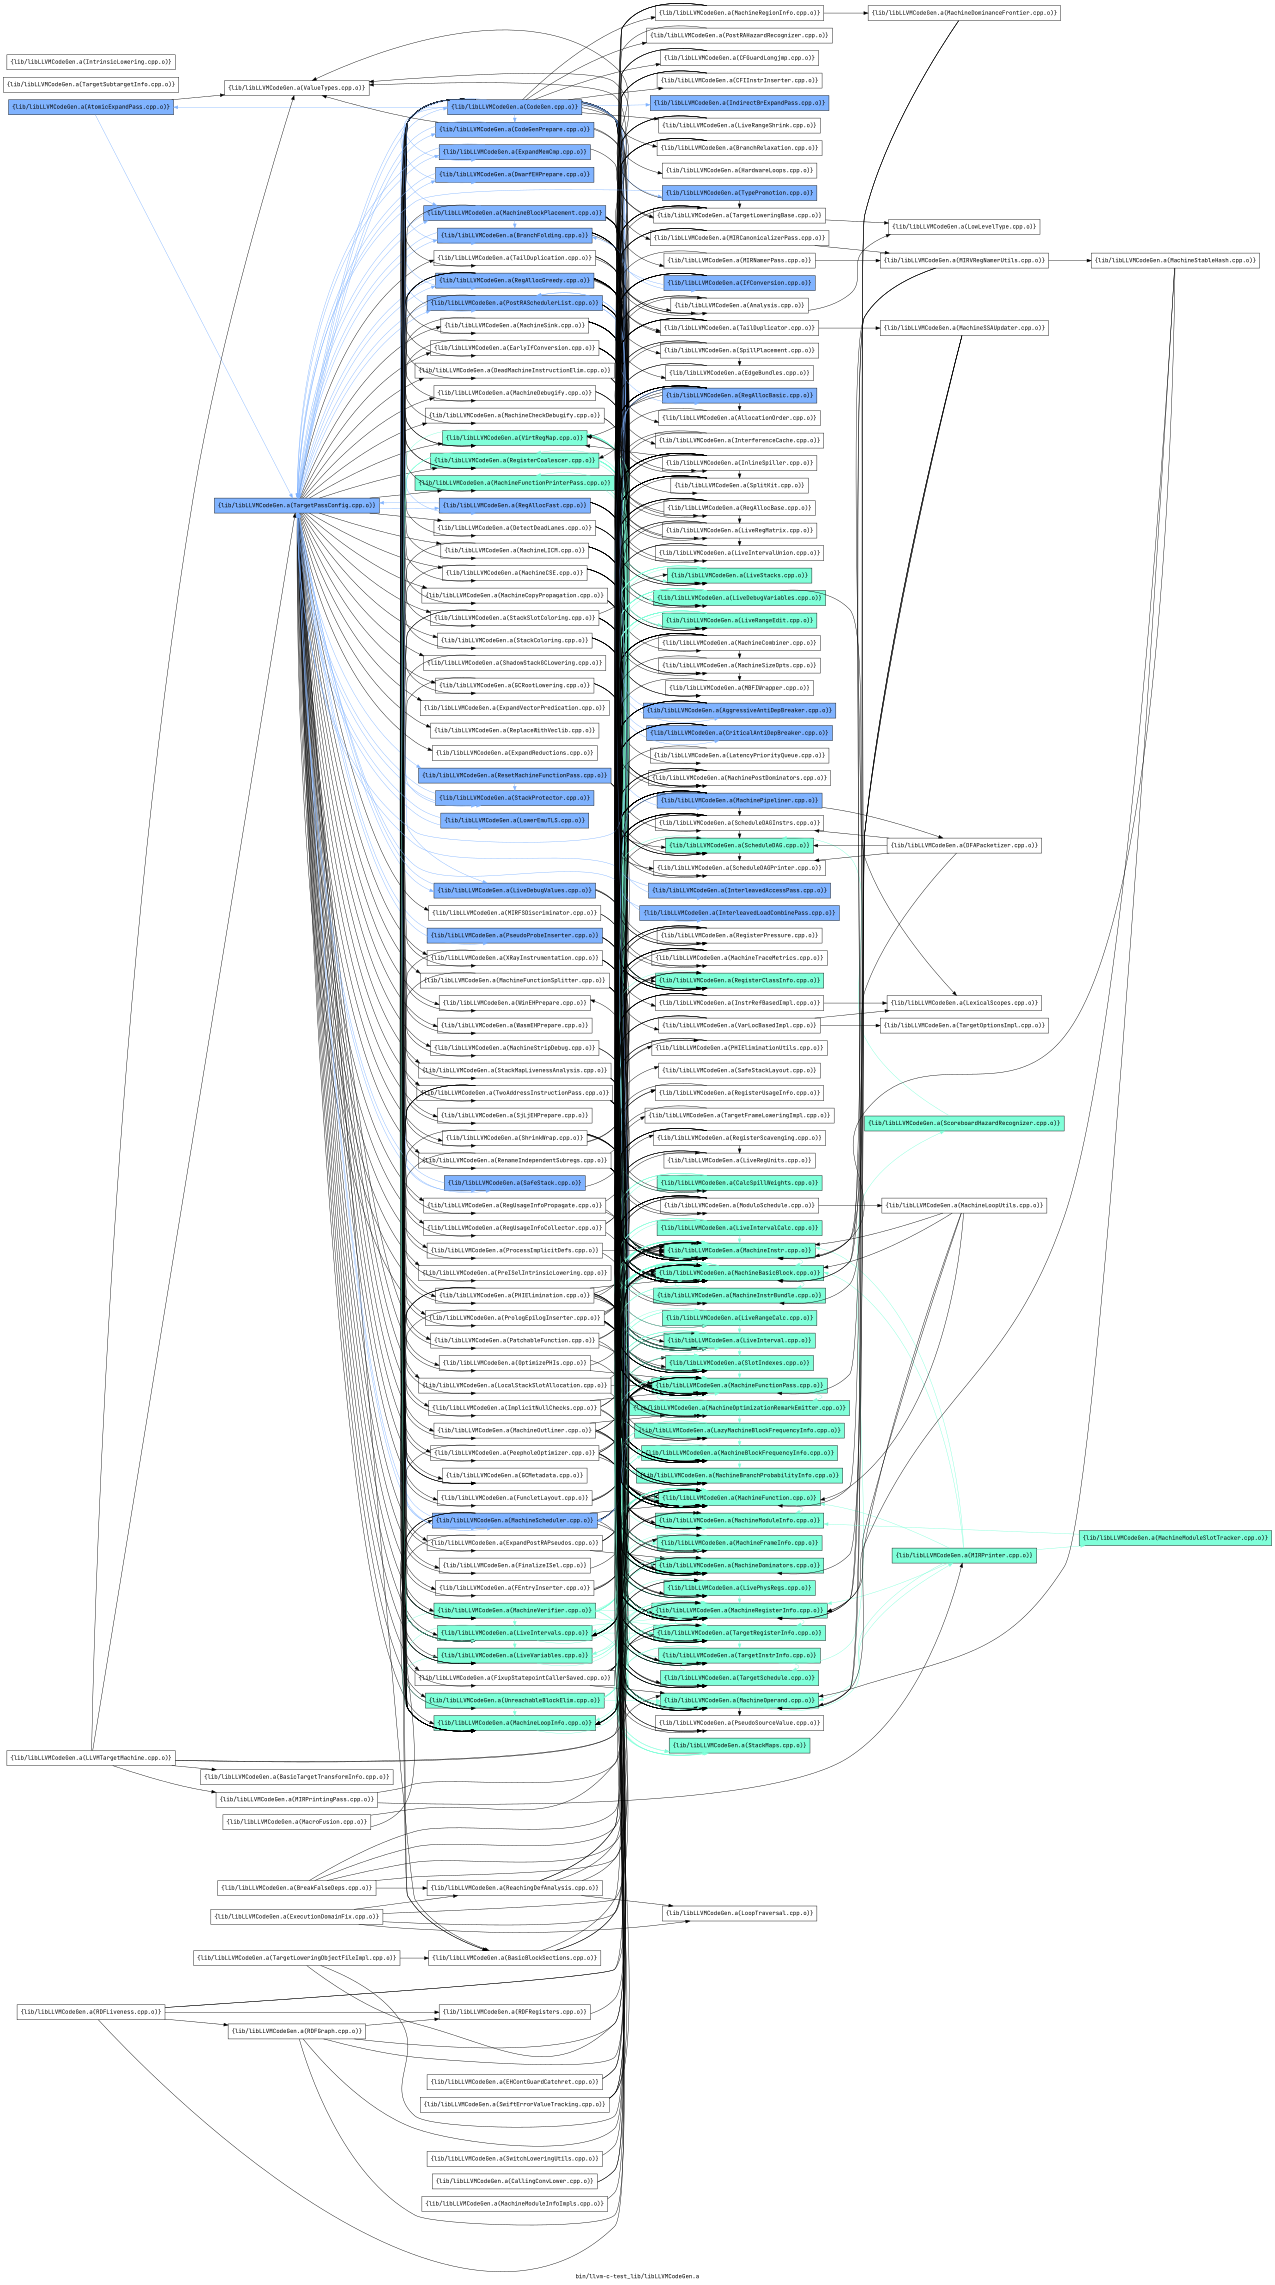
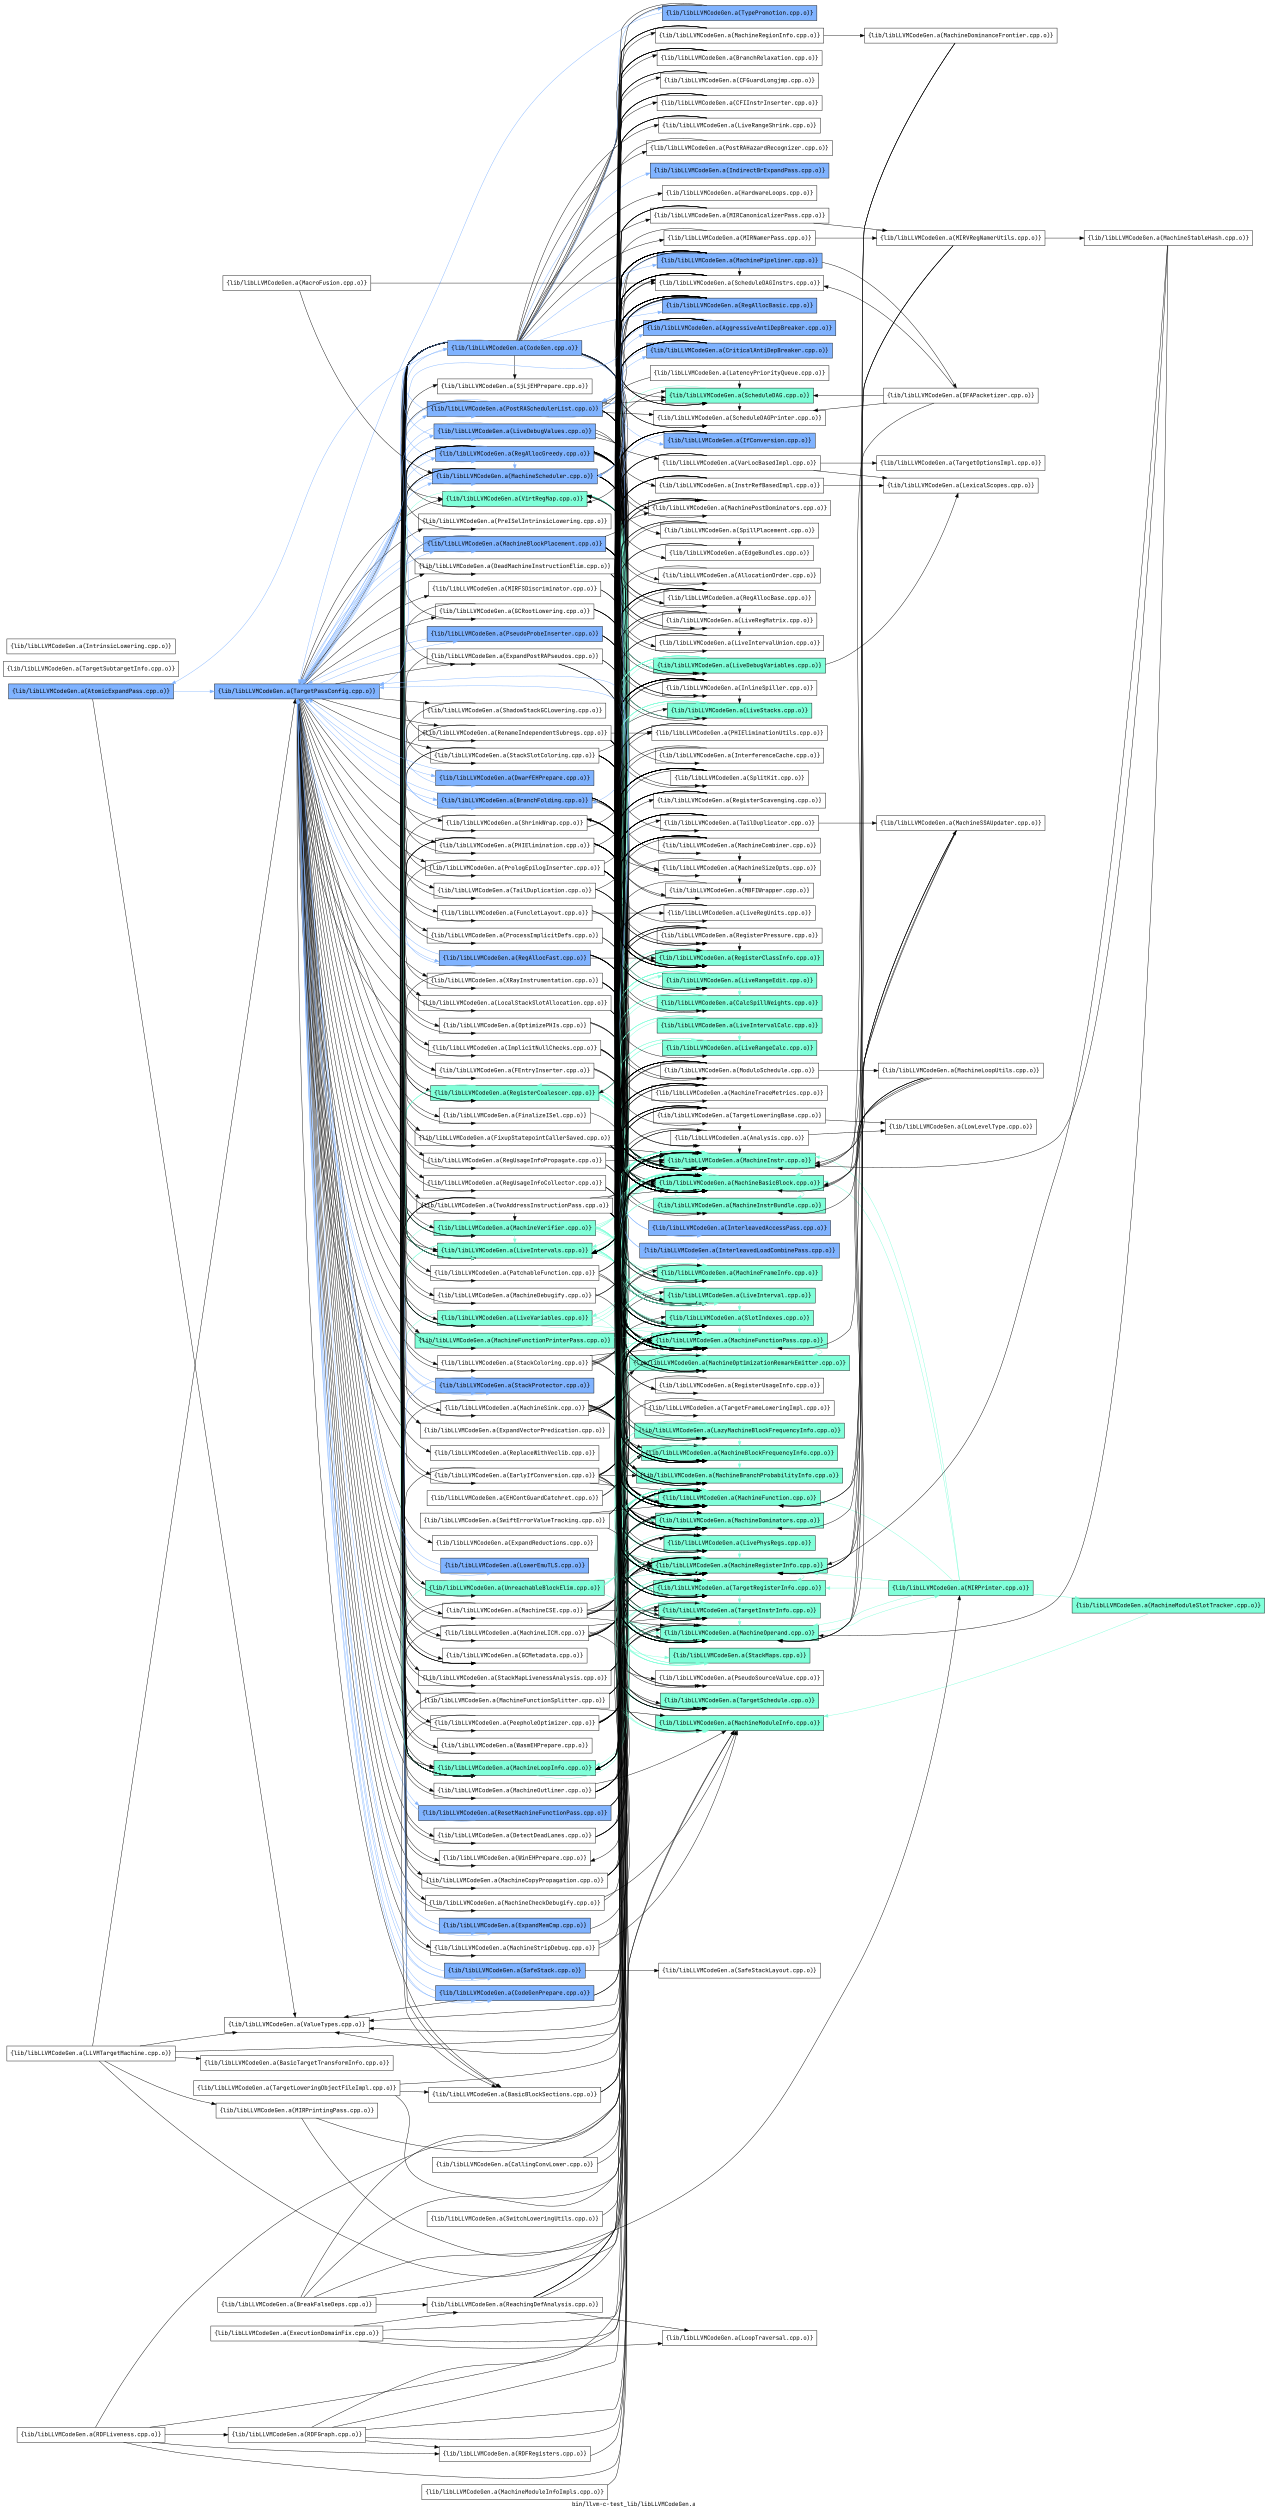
(400, 458) -> (402, 868)
(621, 557) -> (630, 384)
none -> (403, 812)
(863, 1044) -> (863, 1258)
(964, 1124) -> none
(634, 1253) -> none
(620, 1280) -> (621, 1106)
(632, 1569) -> (864, 1588)
